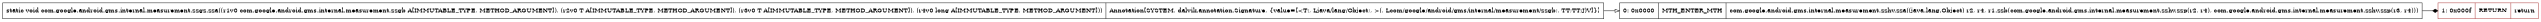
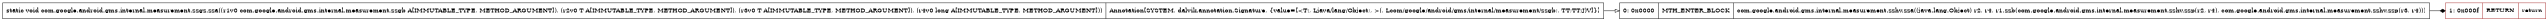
(1692, 11) -> (1696, 11)
